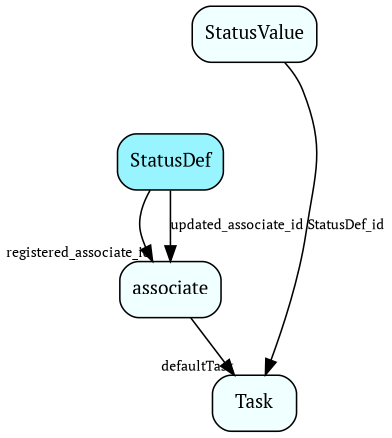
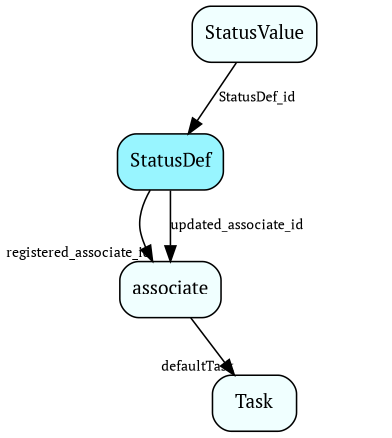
(310, 210) -> (217, 92)
